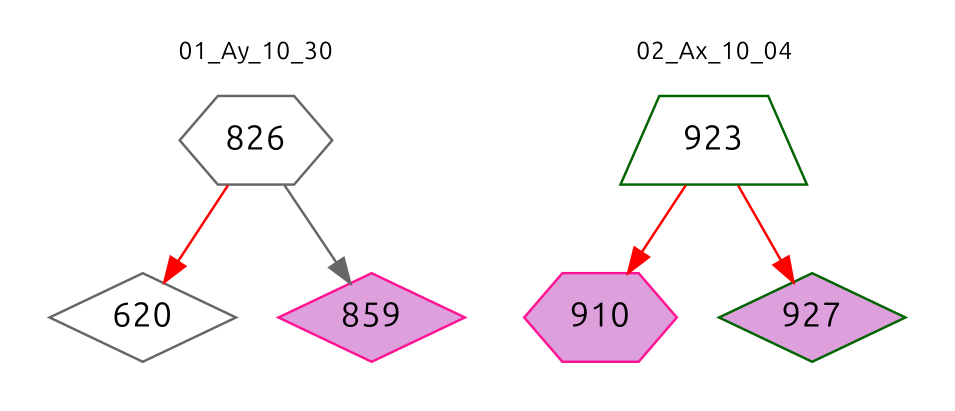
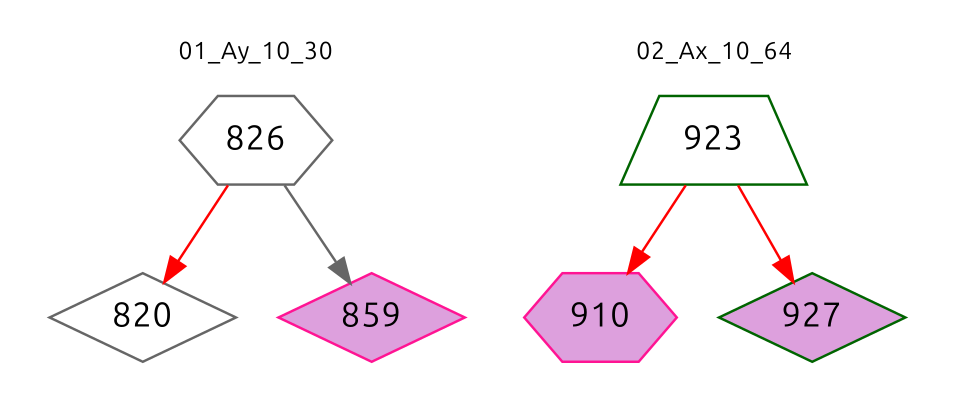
(715, 53) -> (715, 53)
(143, 317) -> (143, 317)
